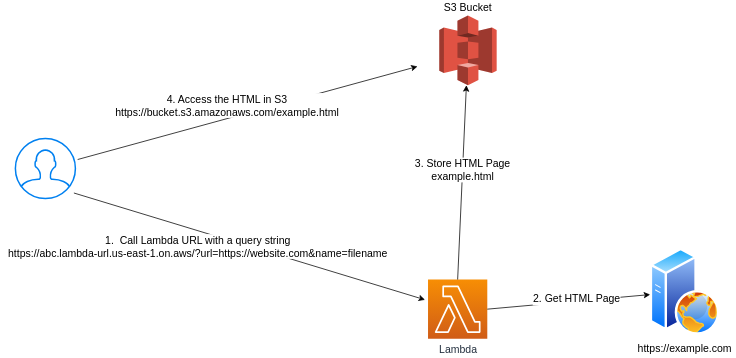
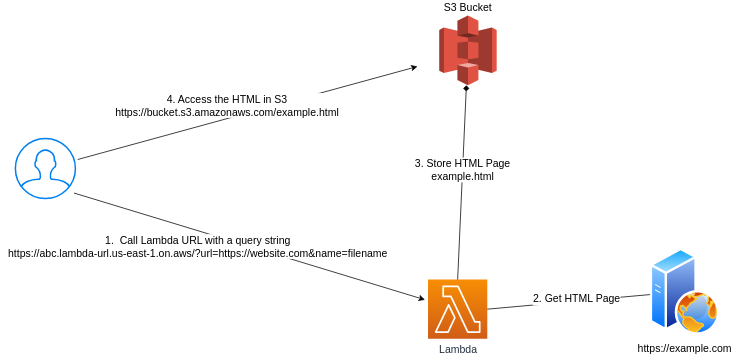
(466, 92) -> (466, 92)
(643, 295) -> (645, 295)
